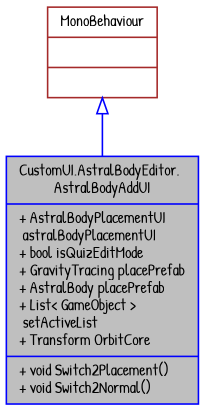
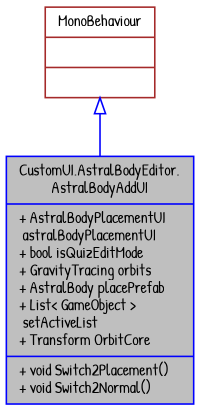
(102, 271) -> (86, 271)
